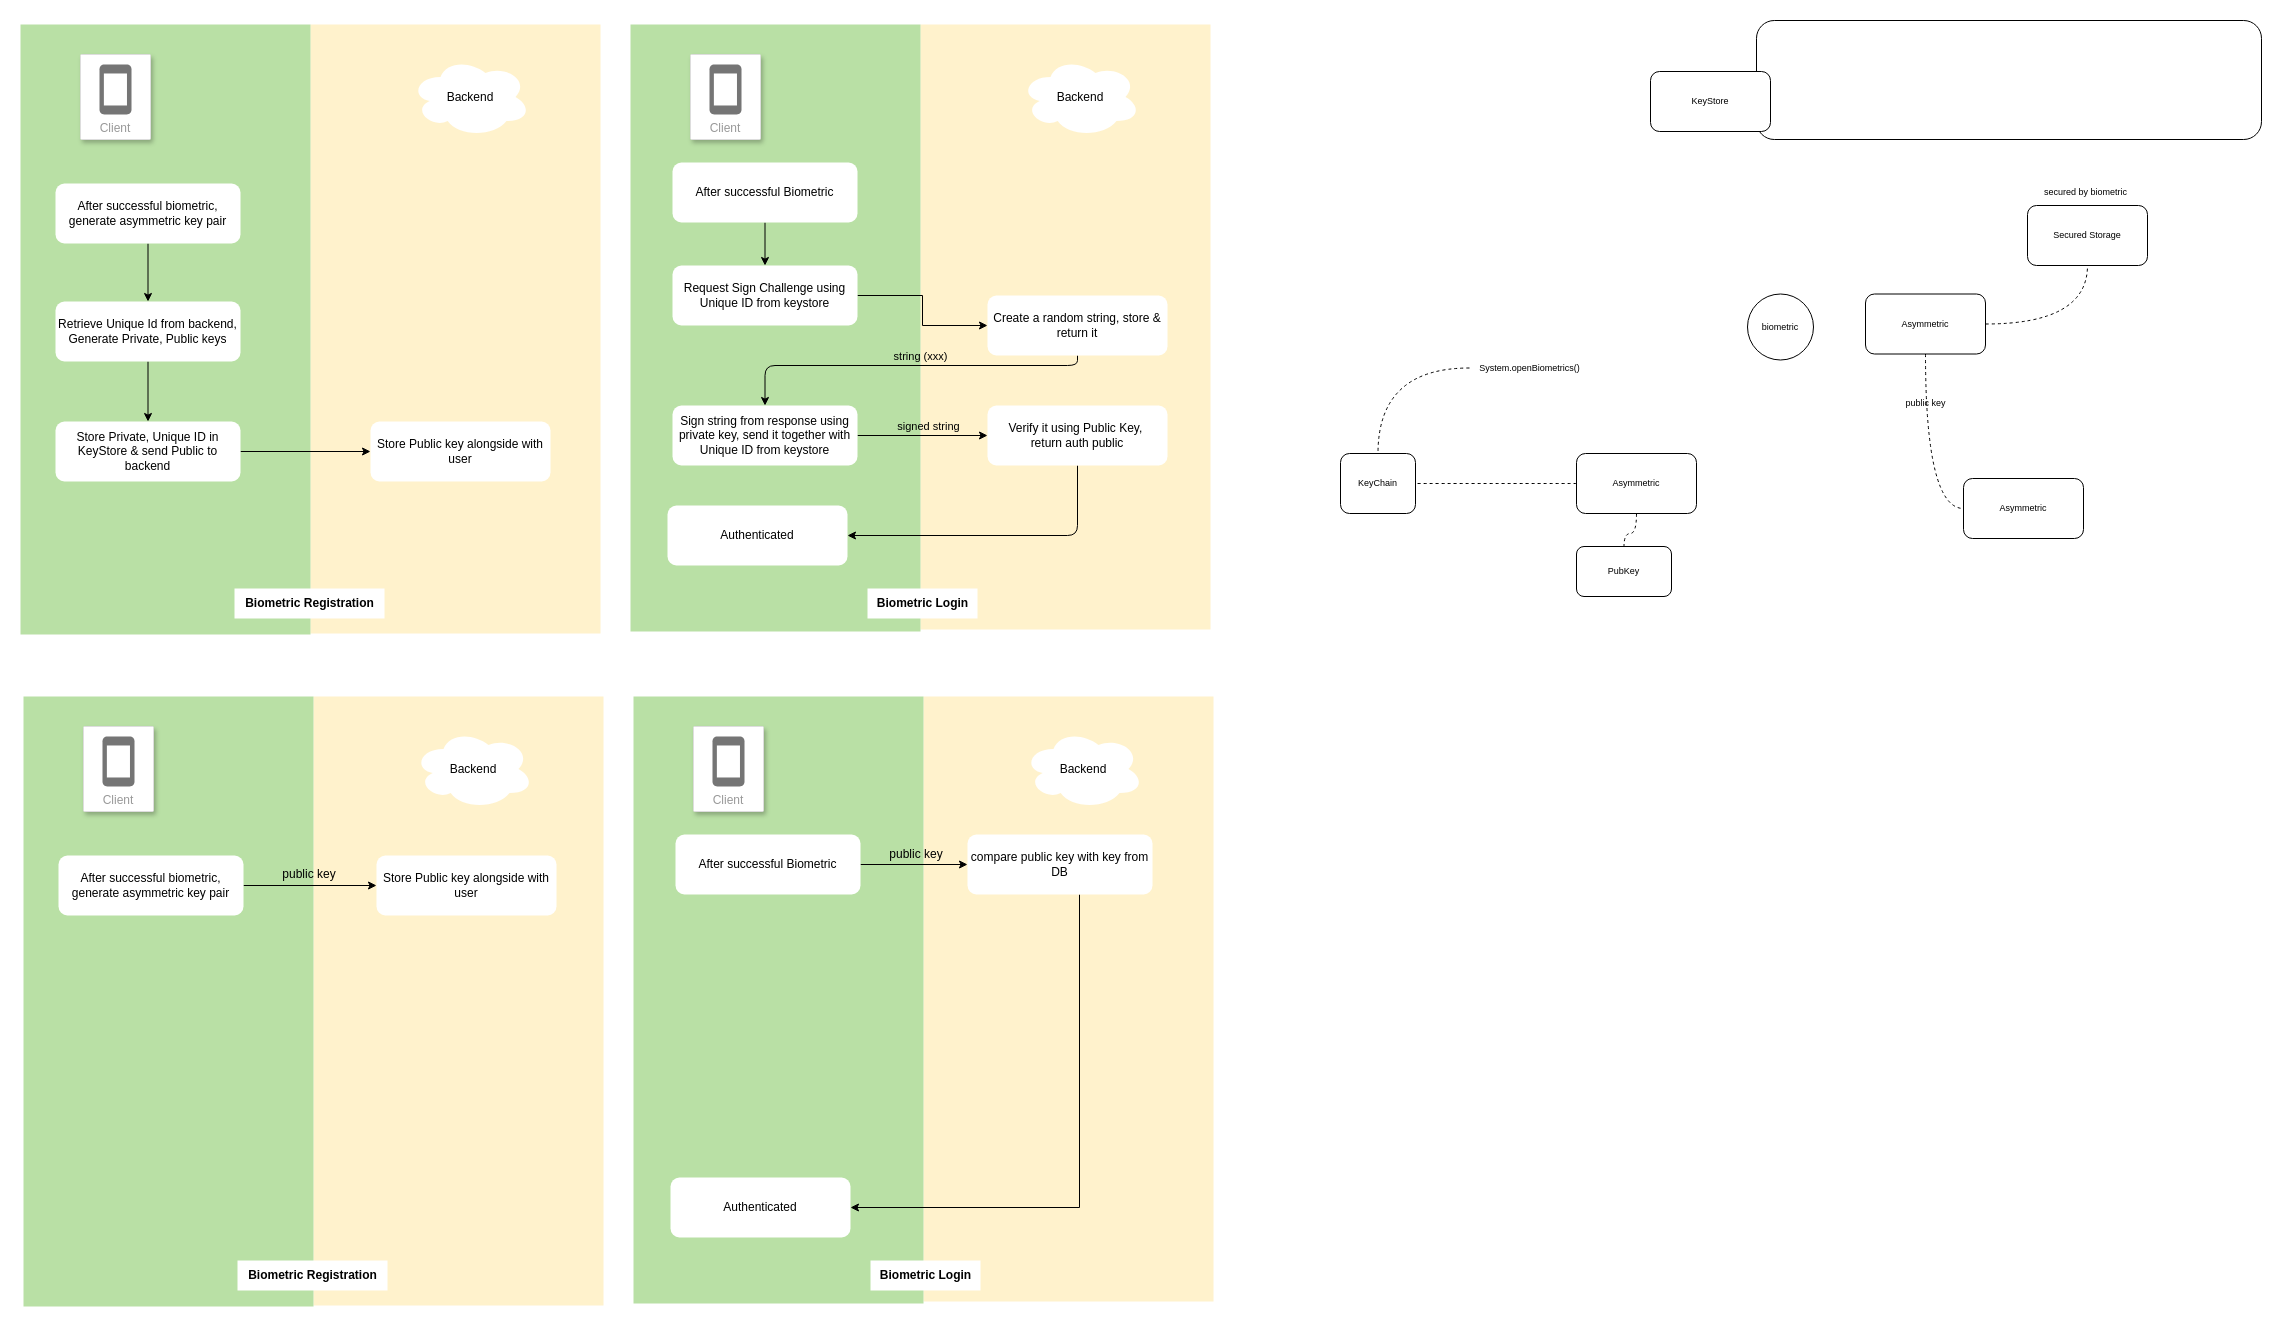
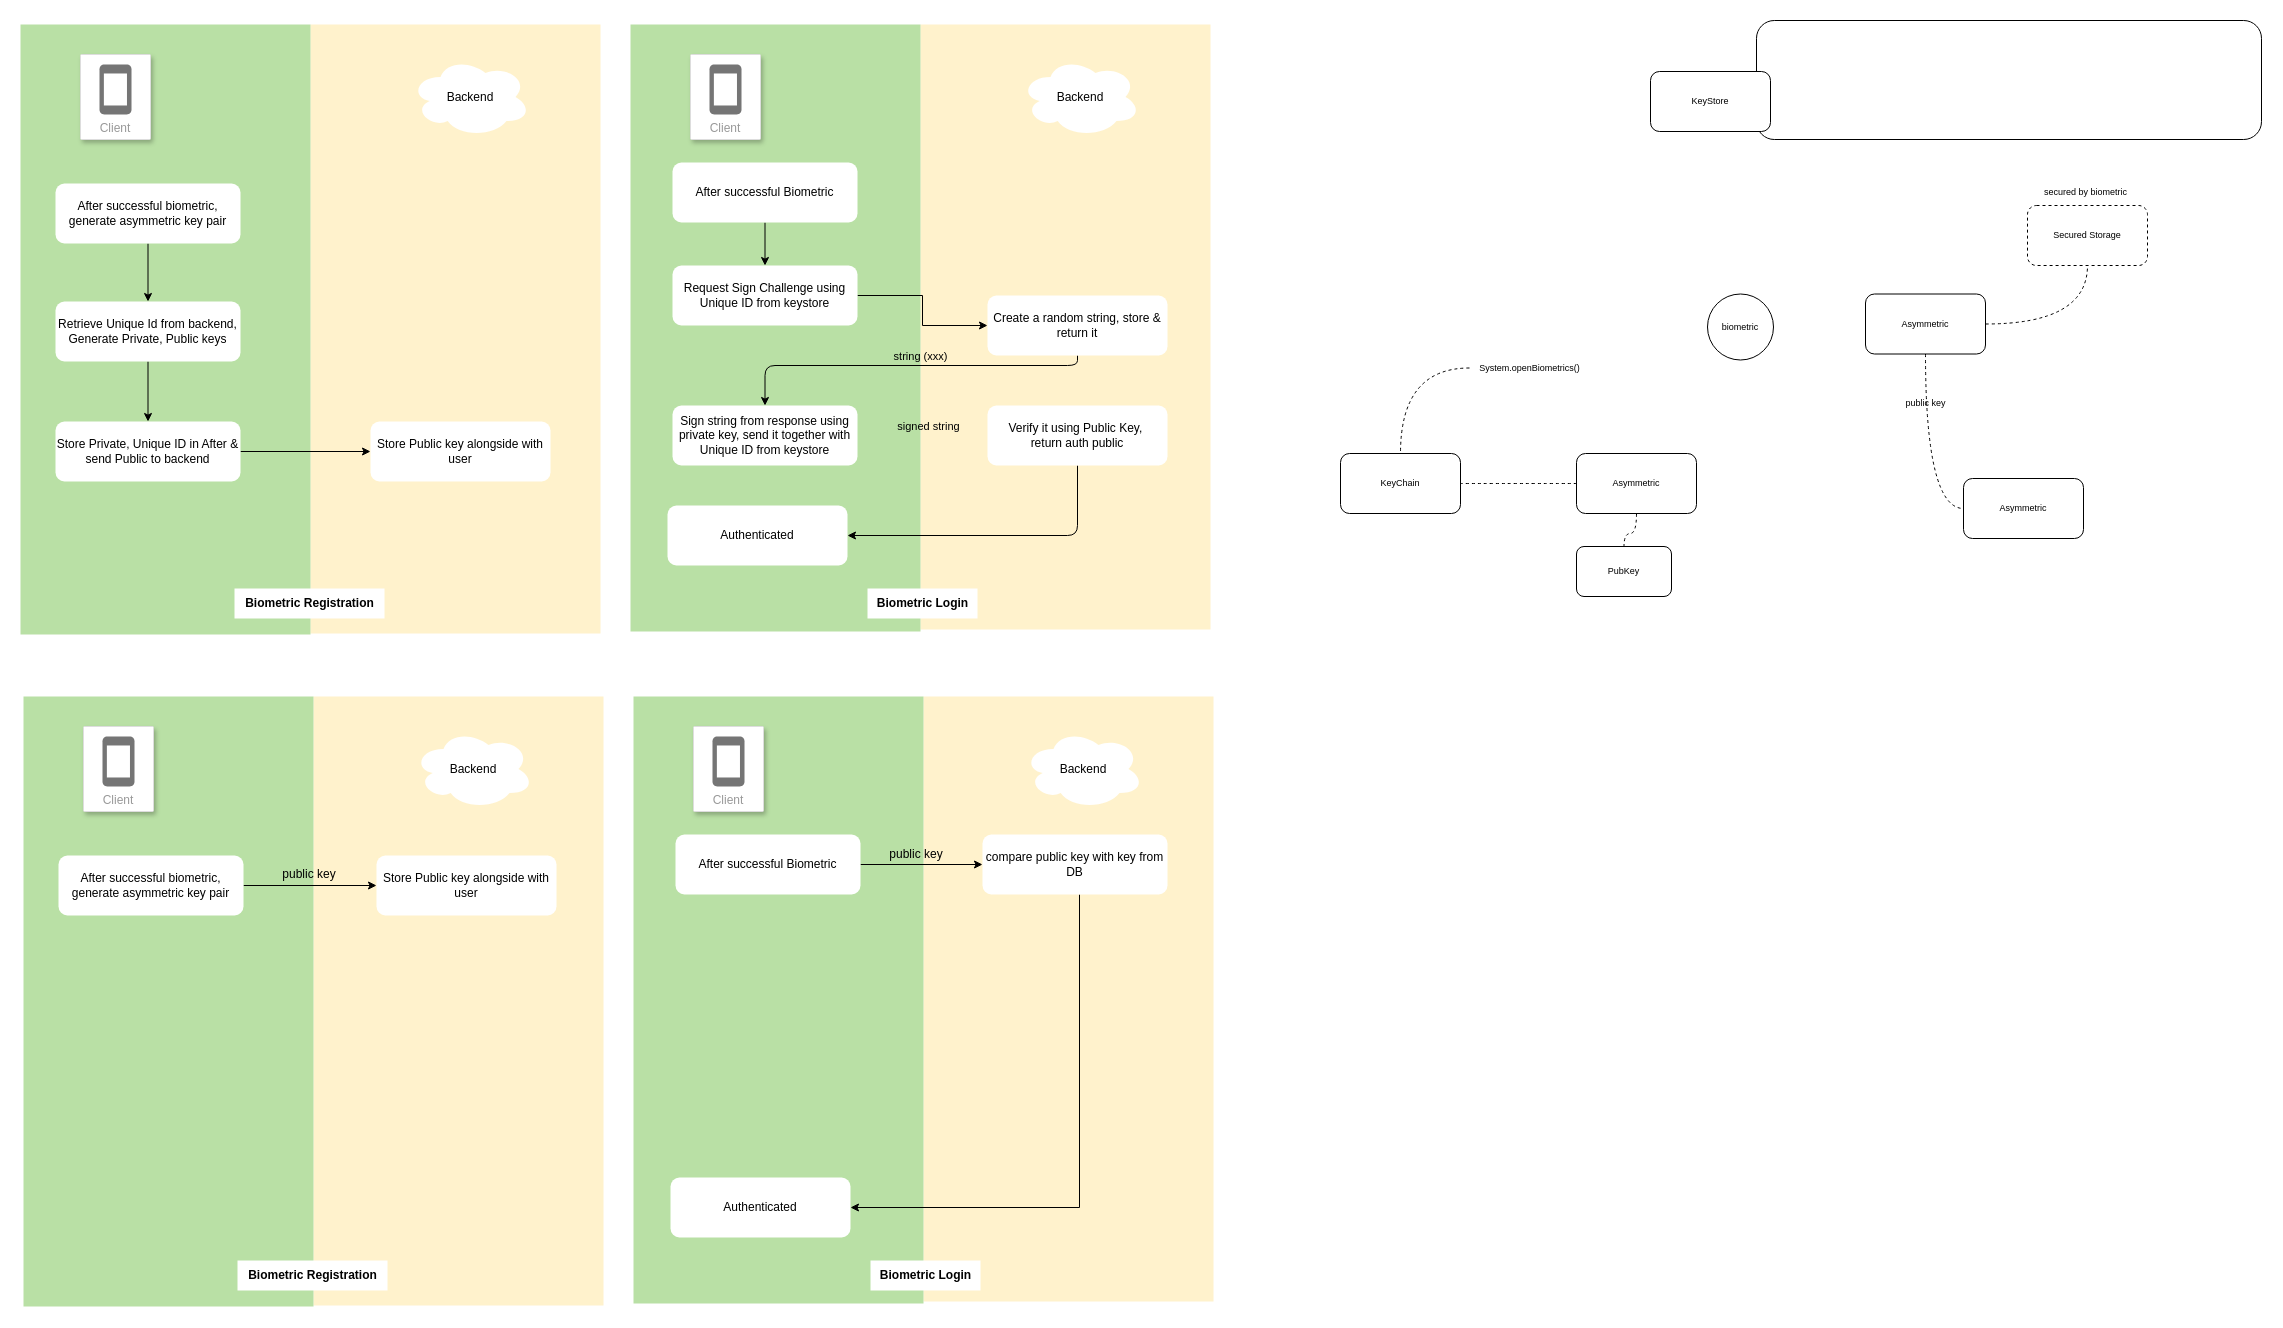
(2088, 236) -> (2088, 236)
(1781, 327) -> (1741, 327)
(919, 436) -> none
(148, 452) -> (148, 452)
(1378, 484) -> (1401, 484)
(1060, 865) -> (1075, 865)
